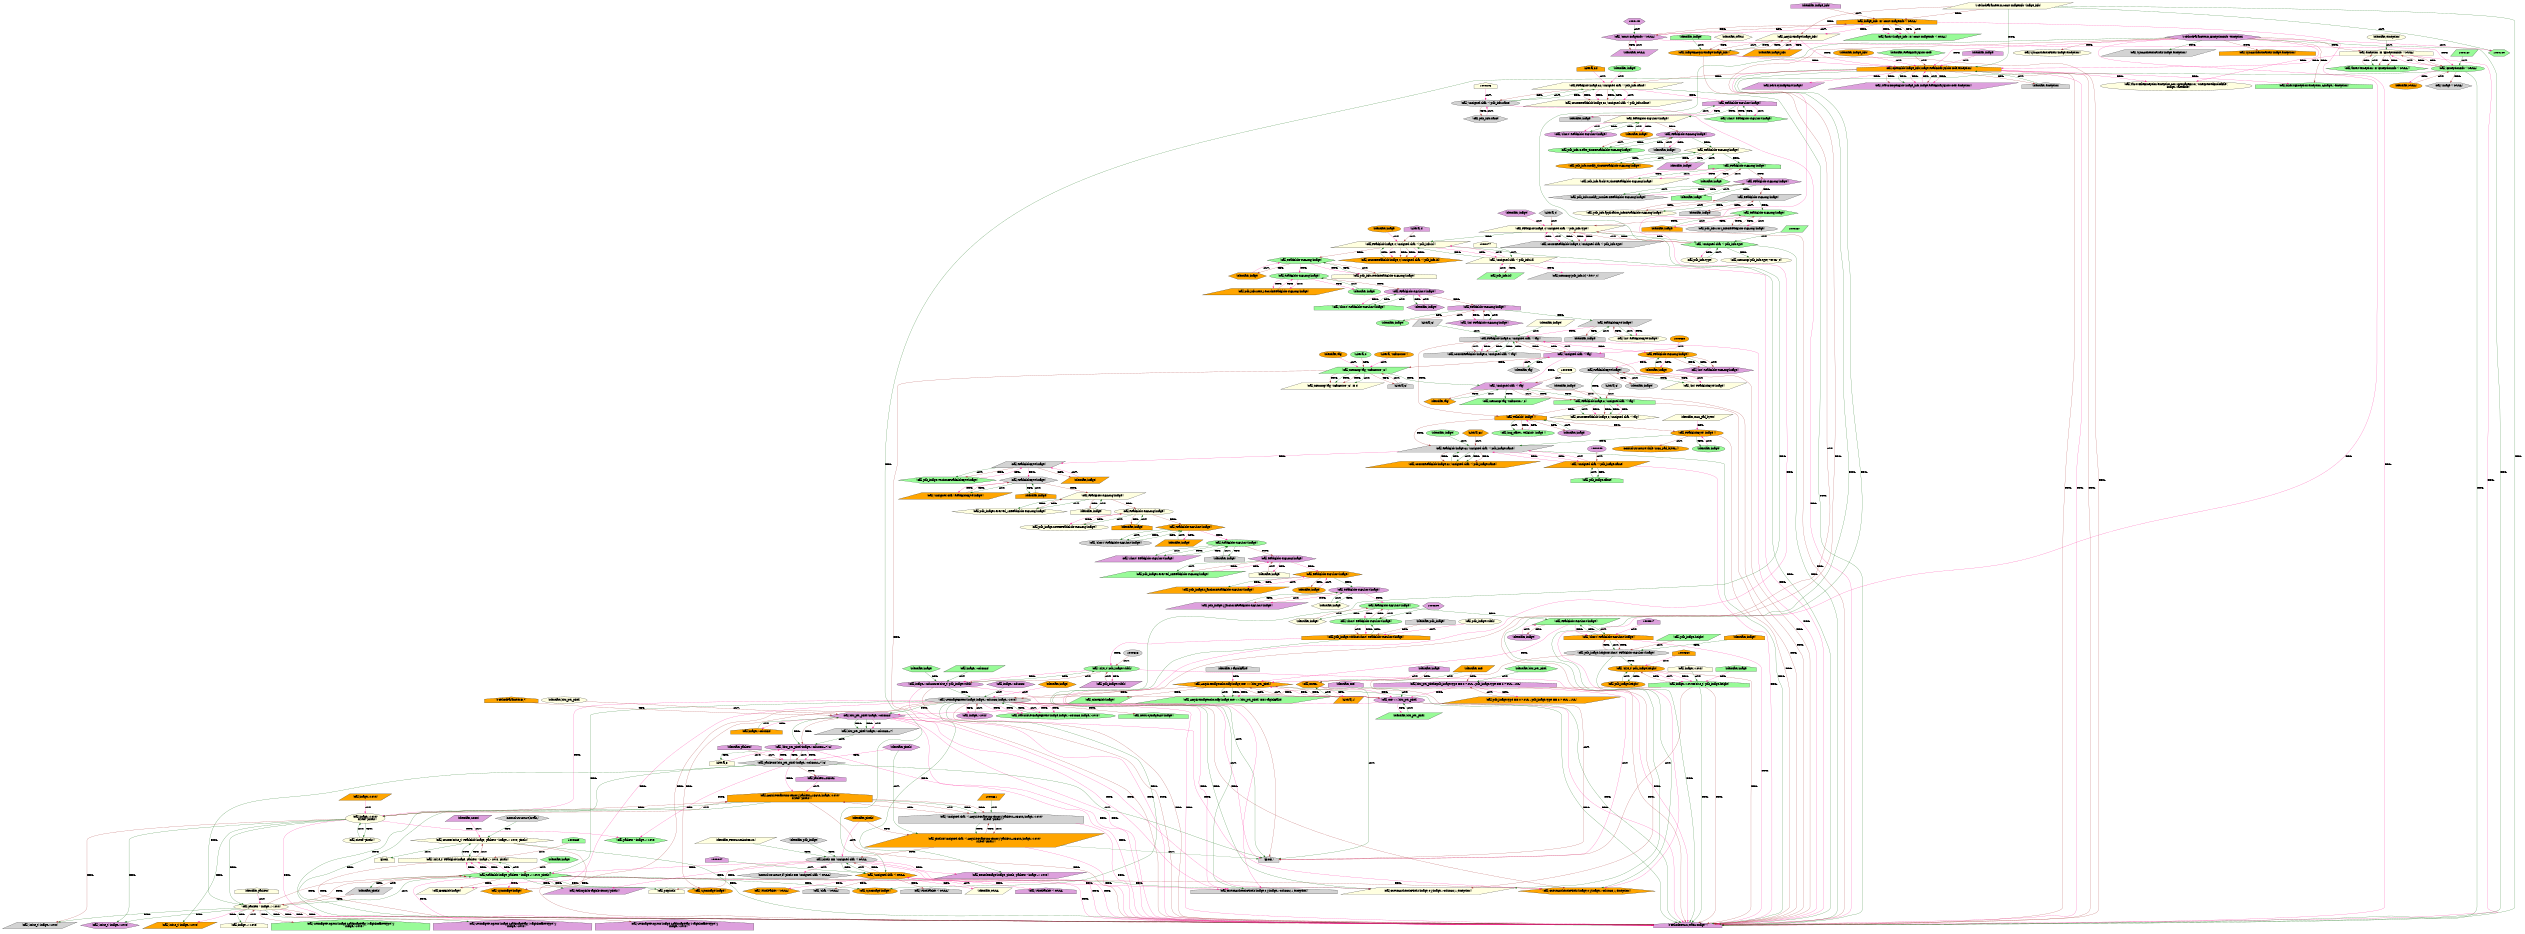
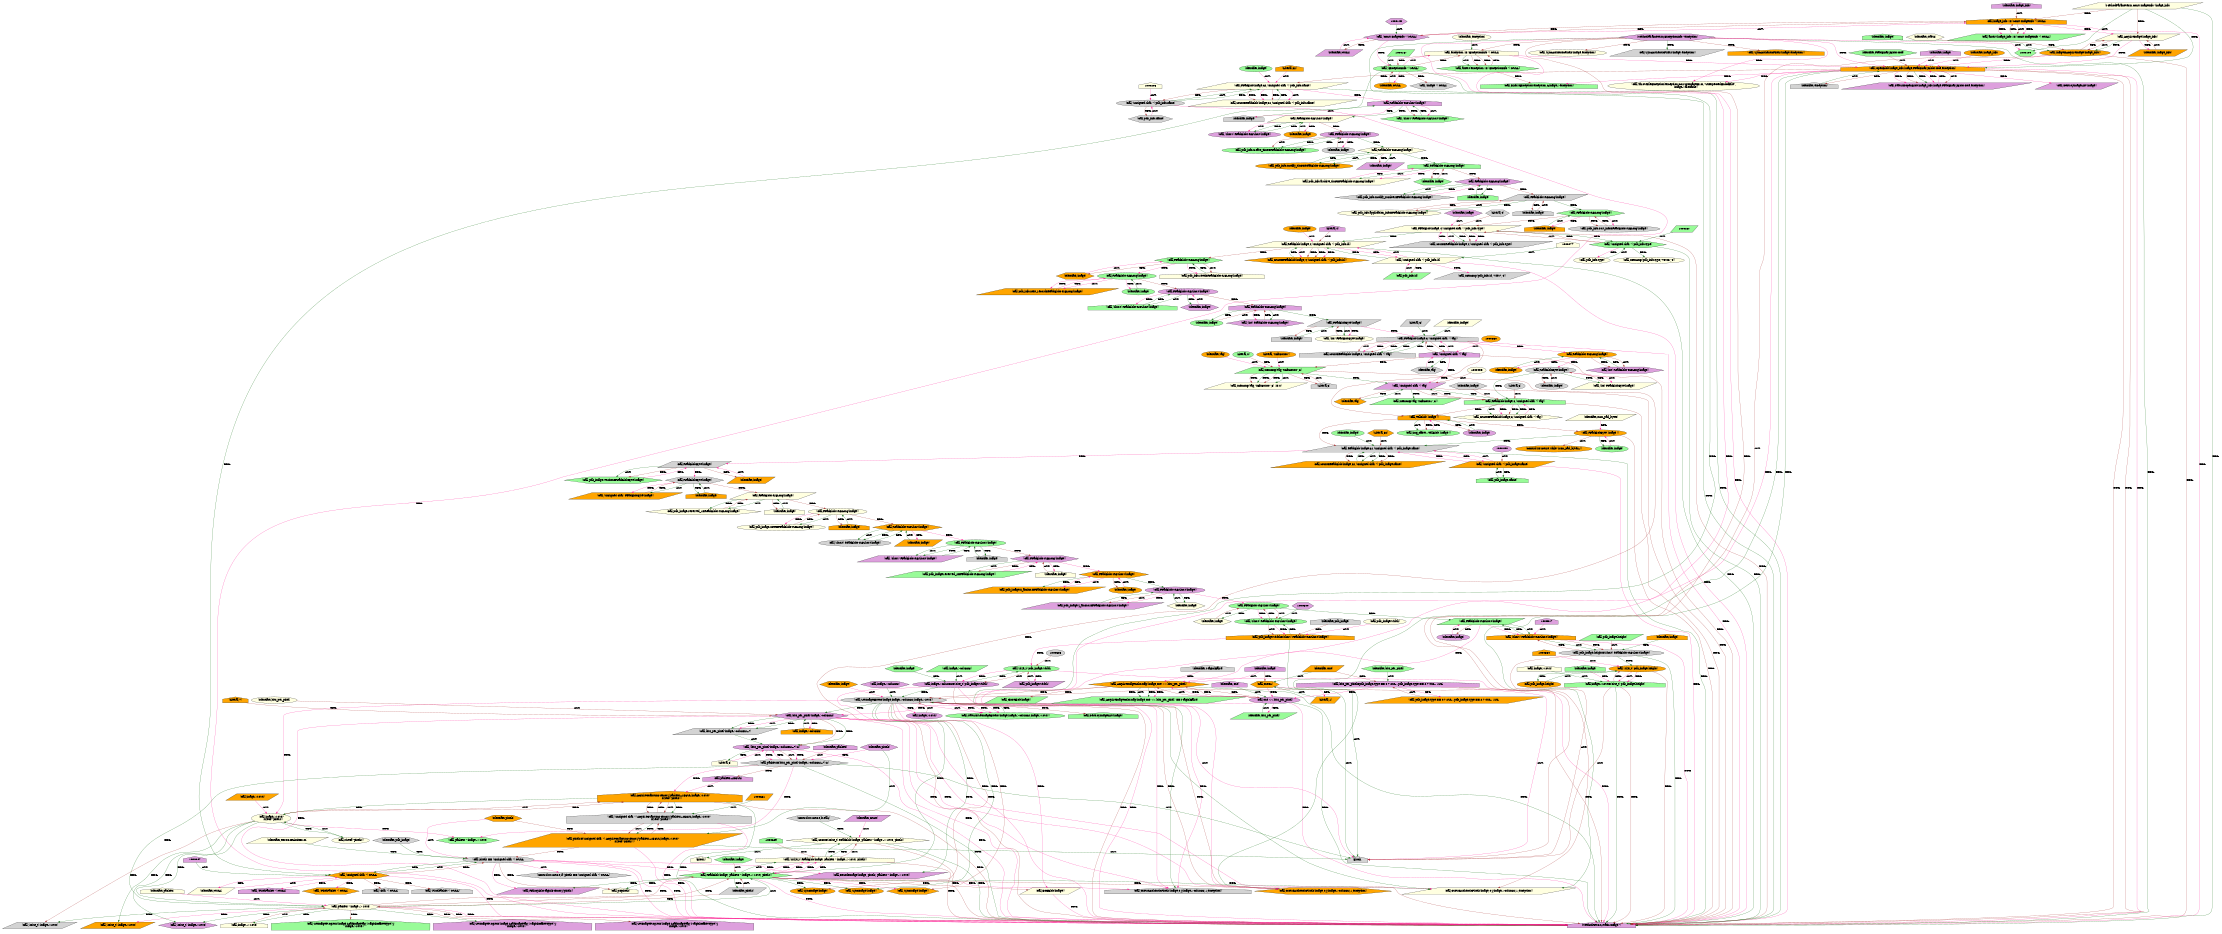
(2302, 43) -> (1513, 77)
(511, 700) -> (235, 700)
(903, 920) -> (1305, 924)
